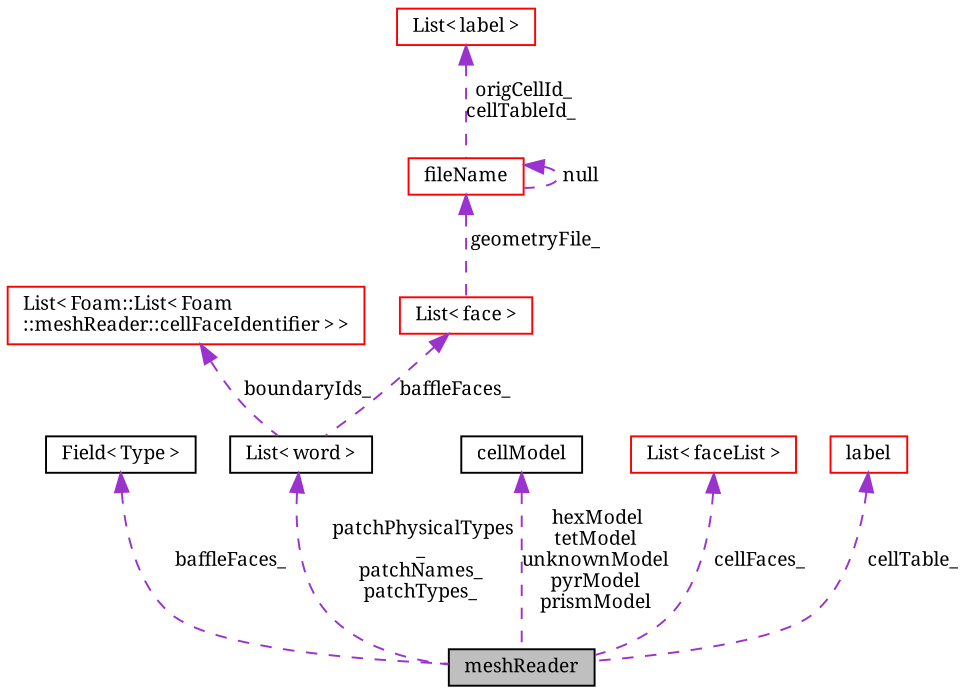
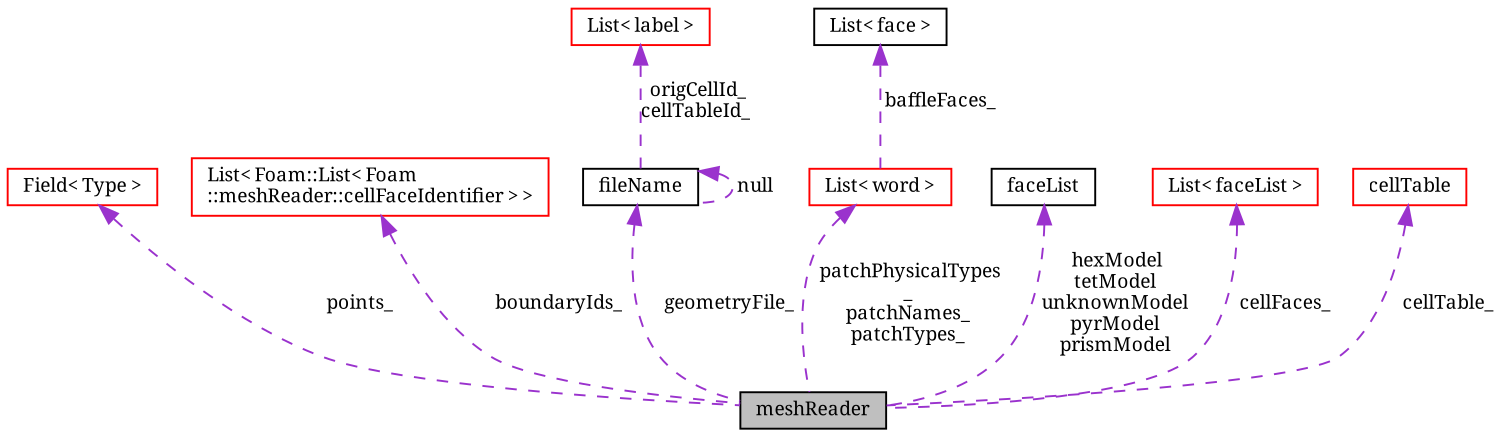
(466, 176) -> (641, 187)
(466, 256) -> (648, 338)
(466, 316) -> (880, 27)
(241, 402) -> (535, 373)
(121, 455) -> (82, 187)
(301, 455) -> (880, 187)
(522, 455) -> (1043, 187)
(869, 455) -> (1410, 187)
(229, 561) -> (358, 304)
